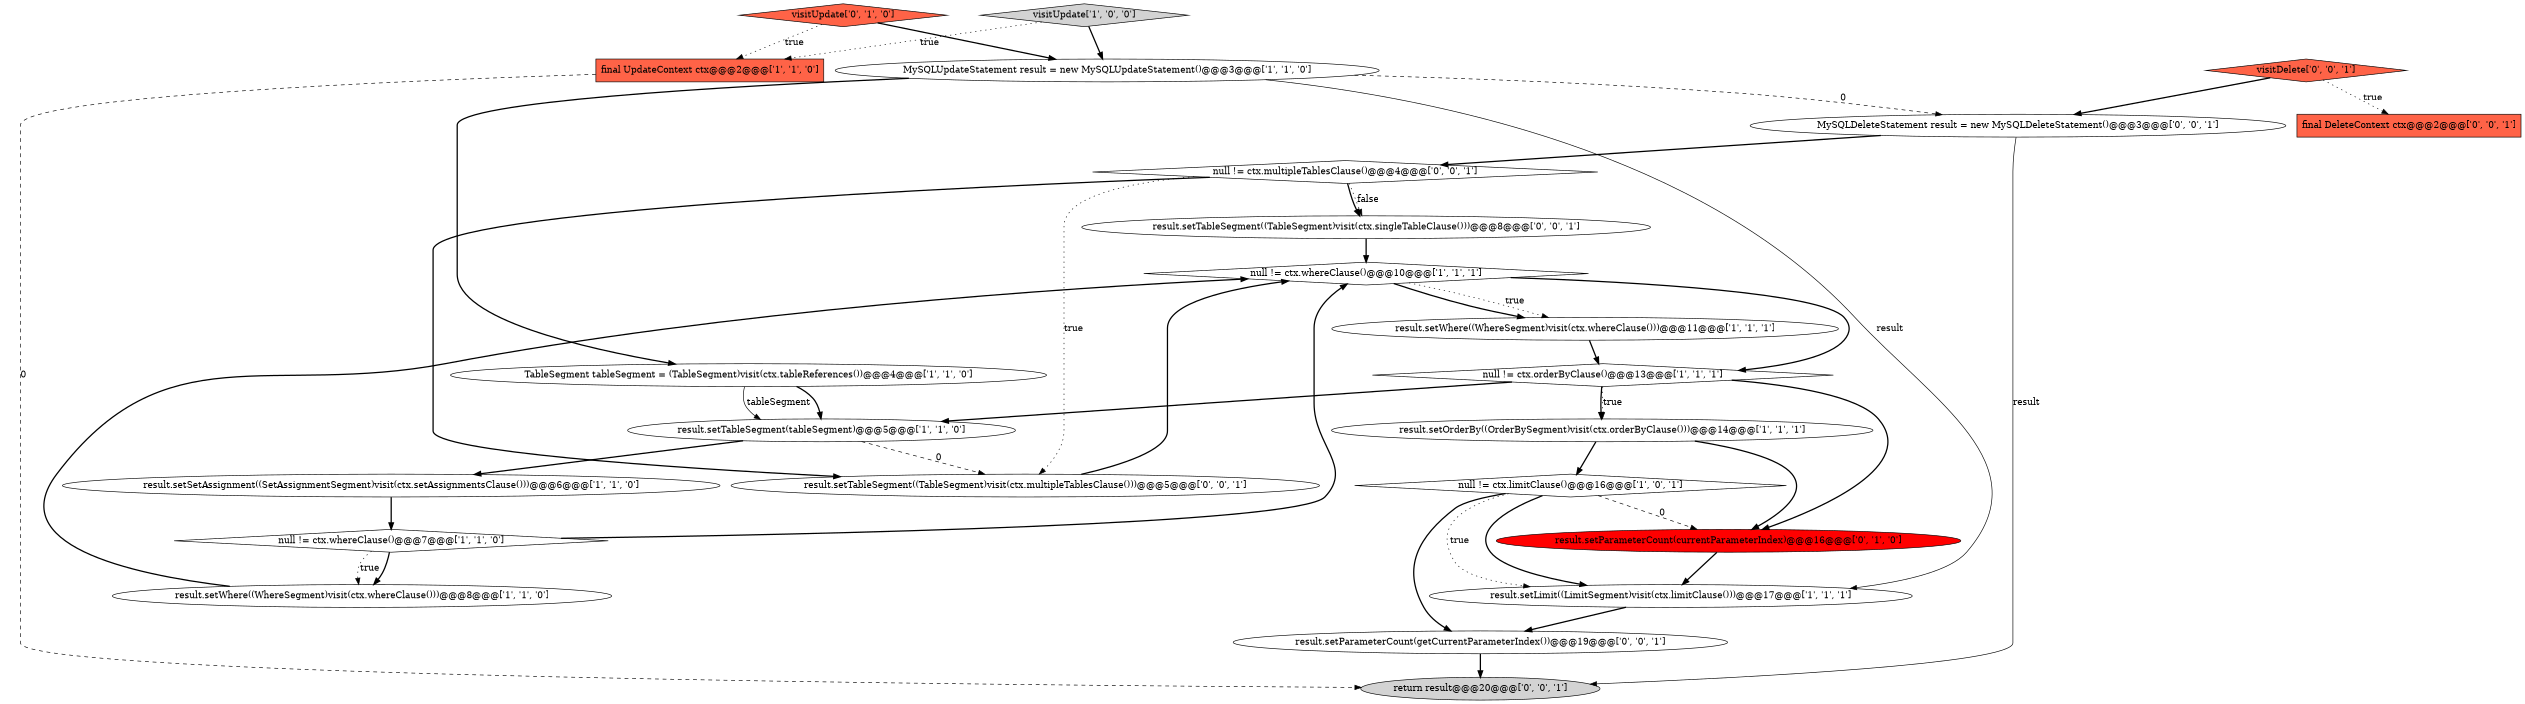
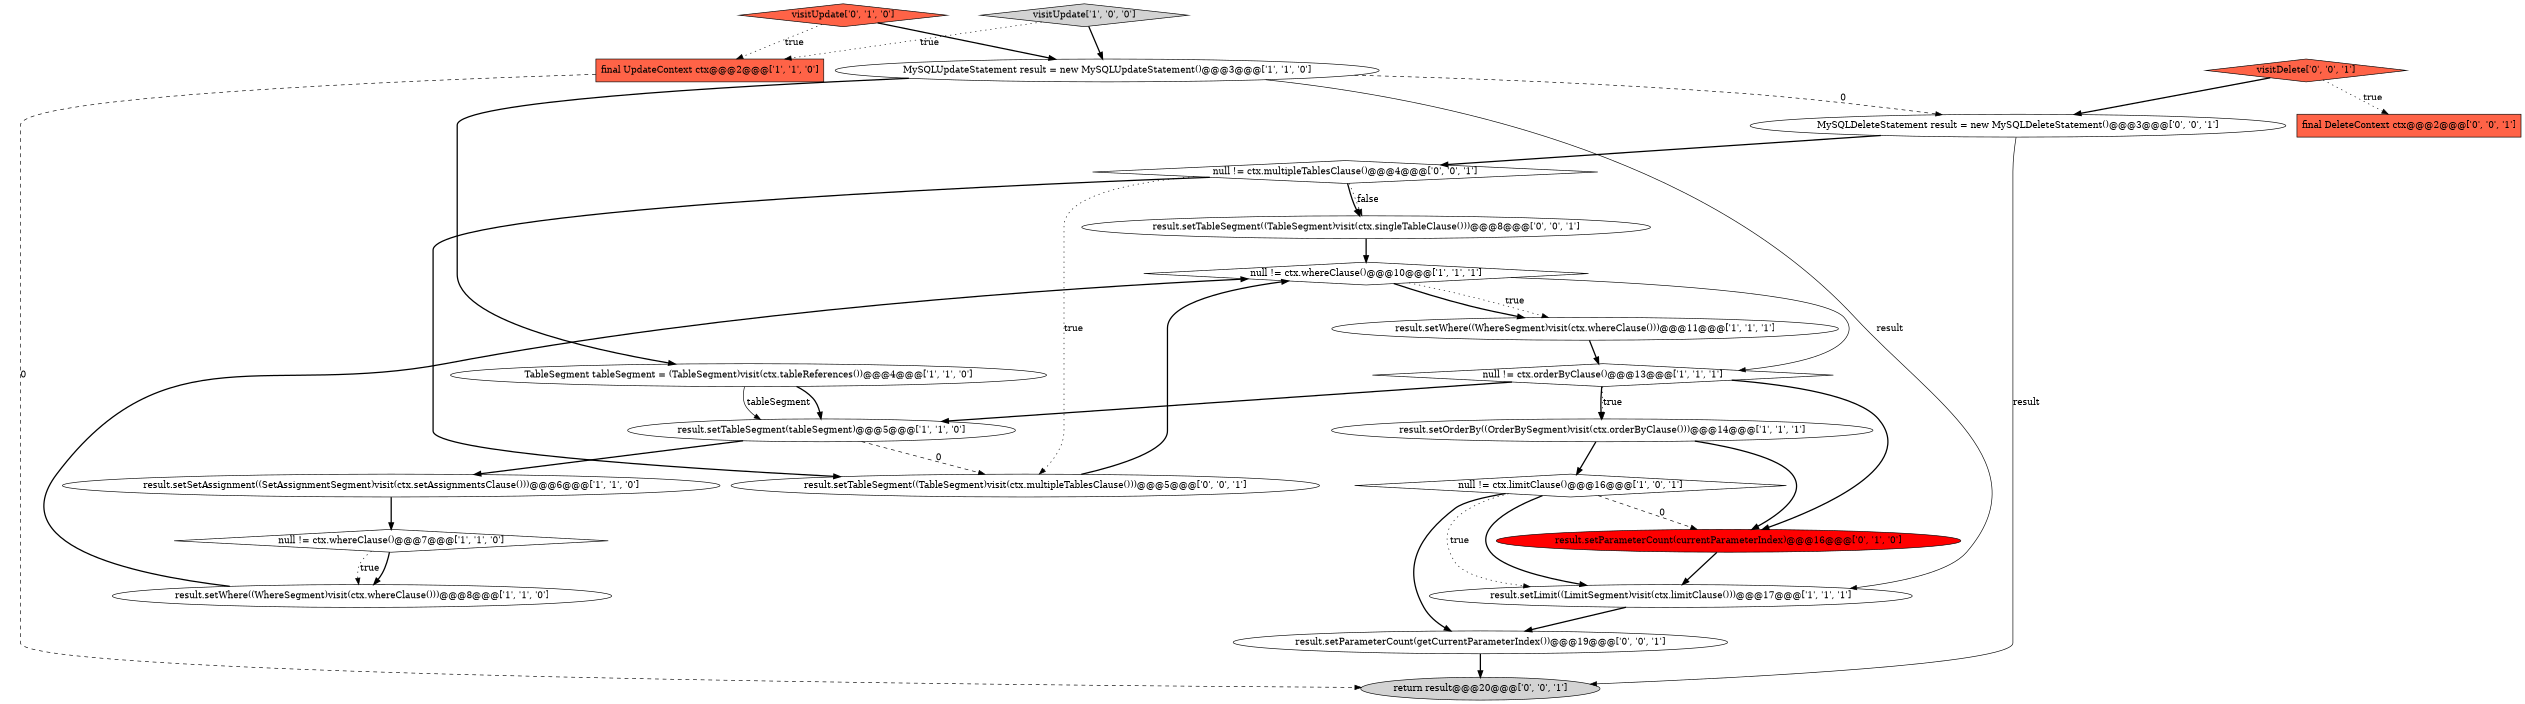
(1744, 293) -> (1744, 293)
(1057, 525) -> none
